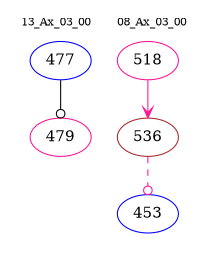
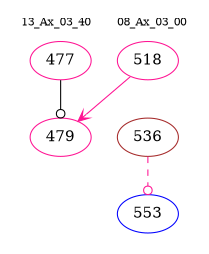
(56, 23) -> (56, 23)
(61, 61) -> (61, 61)
(148, 94) -> (116, 89)
(148, 214) -> (148, 214)
